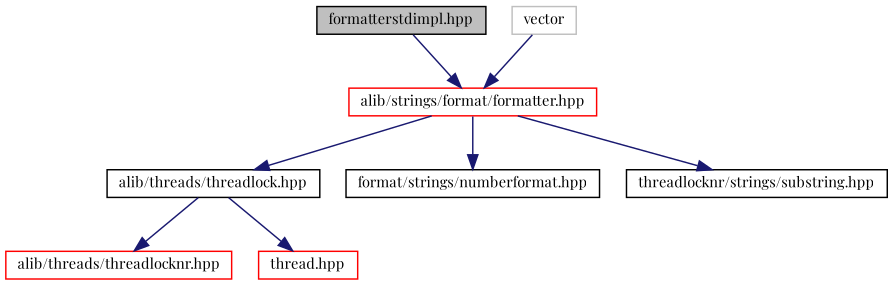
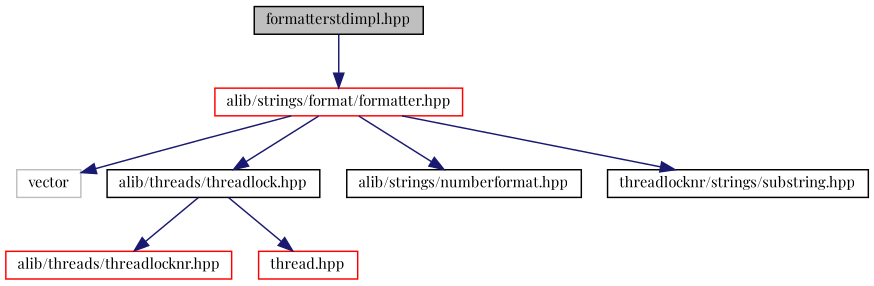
(513, 56) -> (193, 142)
(473, 184) -> (464, 184)
